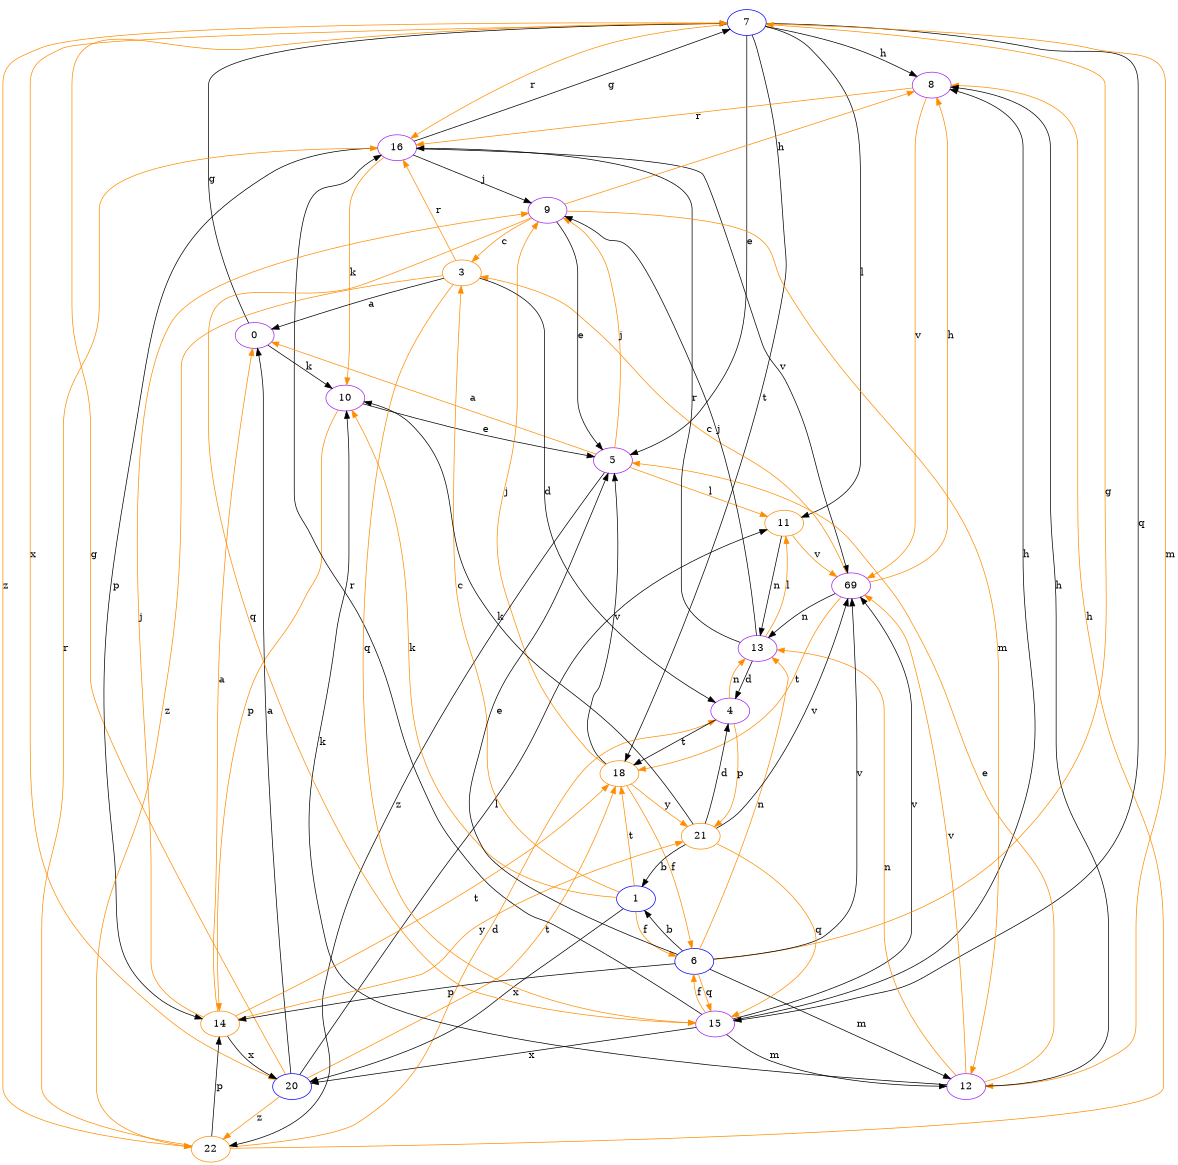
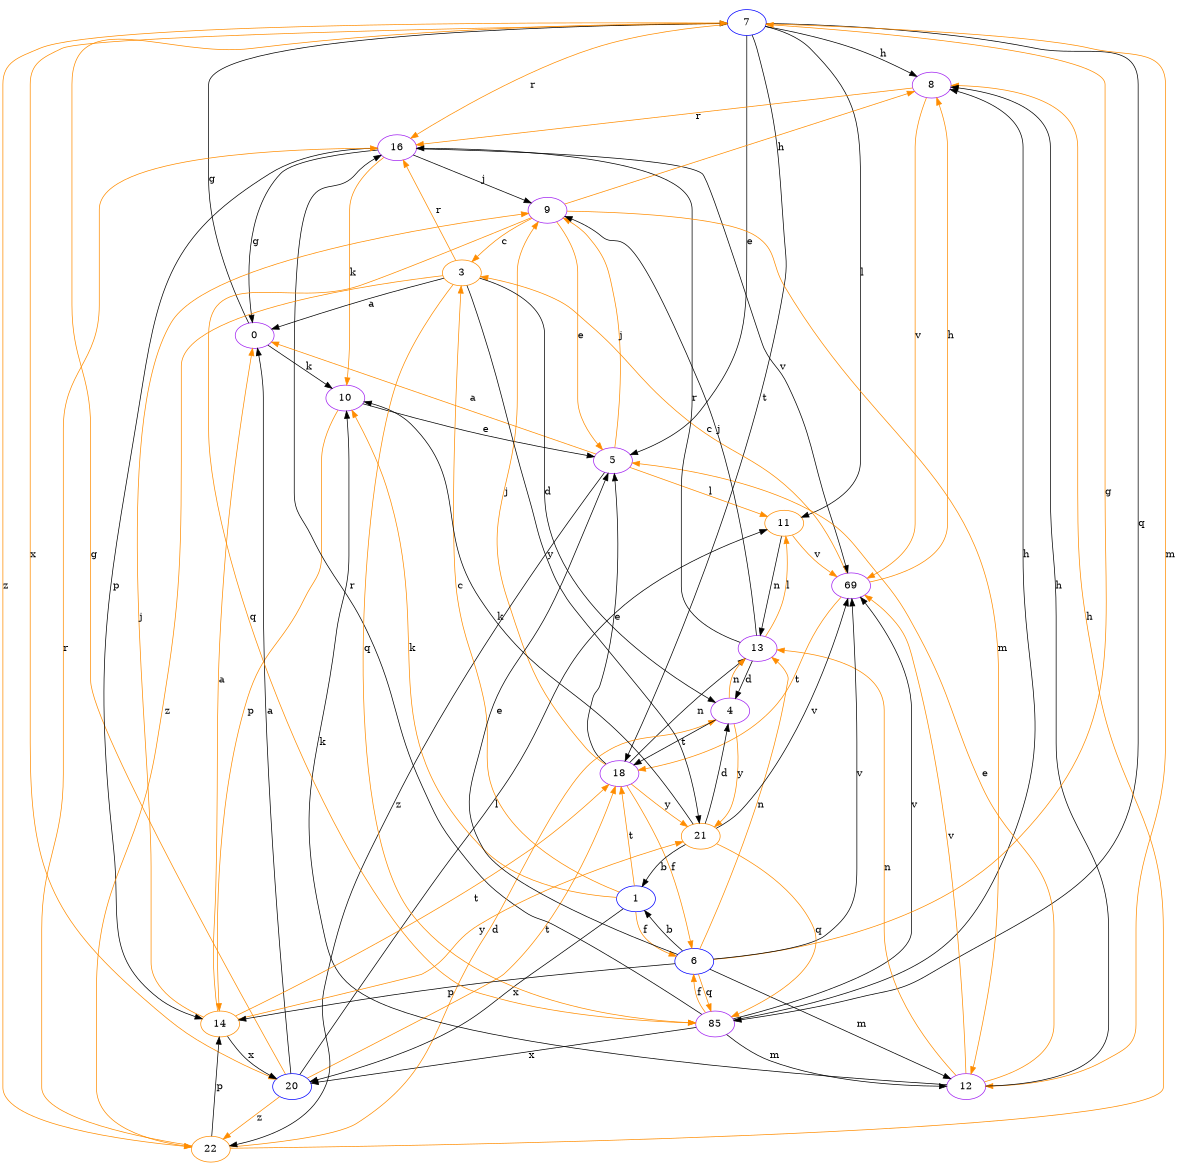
(569, 87) -> (267, 193)
(578, 333) -> (578, 333)
none -> (550, 567)
(803, 611) -> (683, 711)
(618, 617) -> (618, 617)
(619, 774) -> (619, 774)
(741, 774) -> (741, 774)
(715, 1024) -> (715, 1024)
